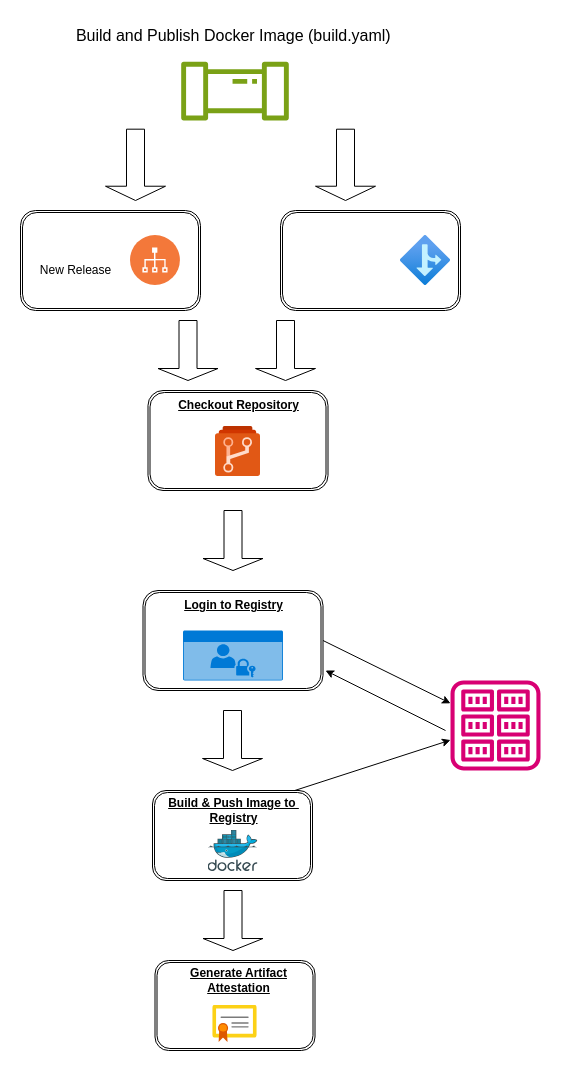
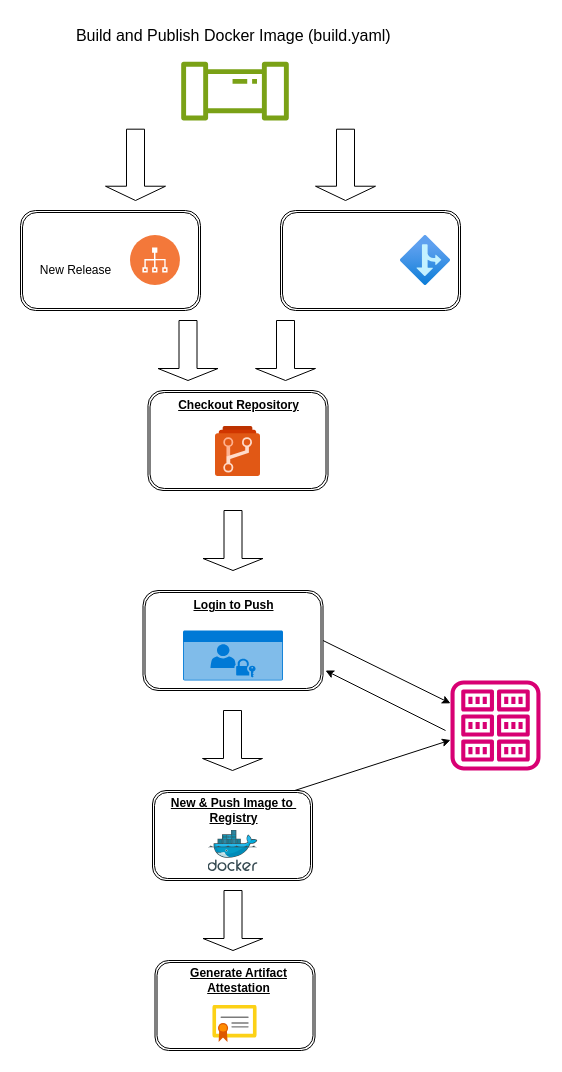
(234, 606) -> (234, 606)
(234, 811) -> (234, 811)
